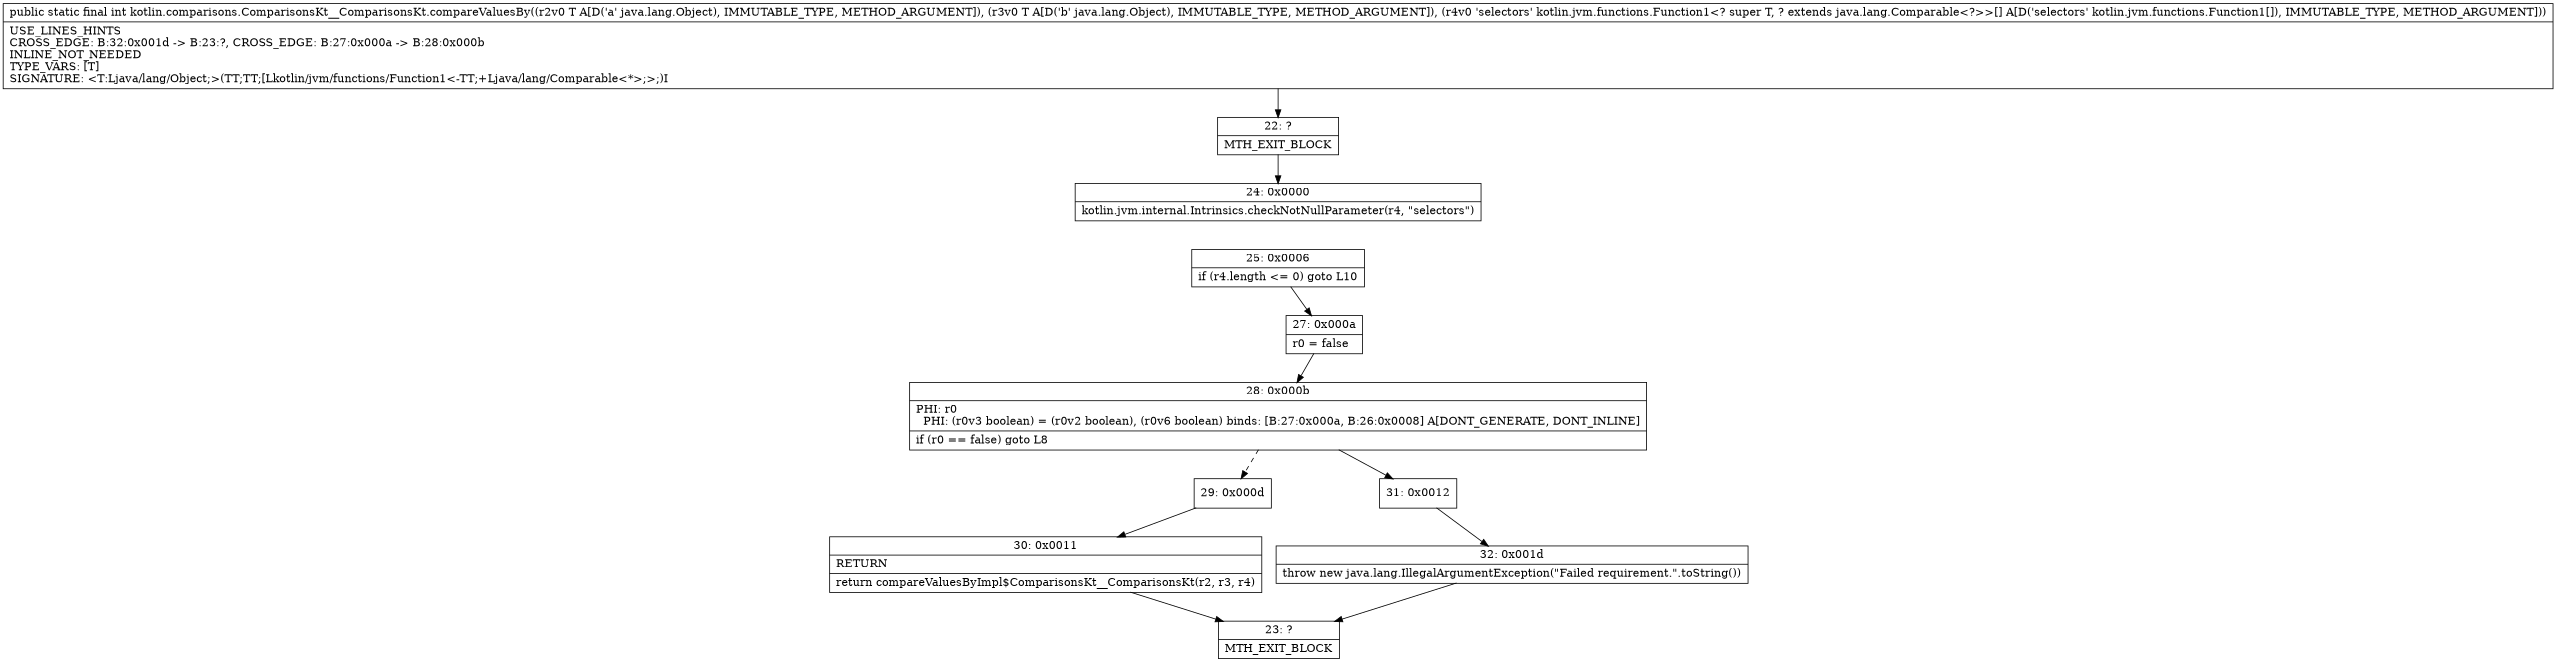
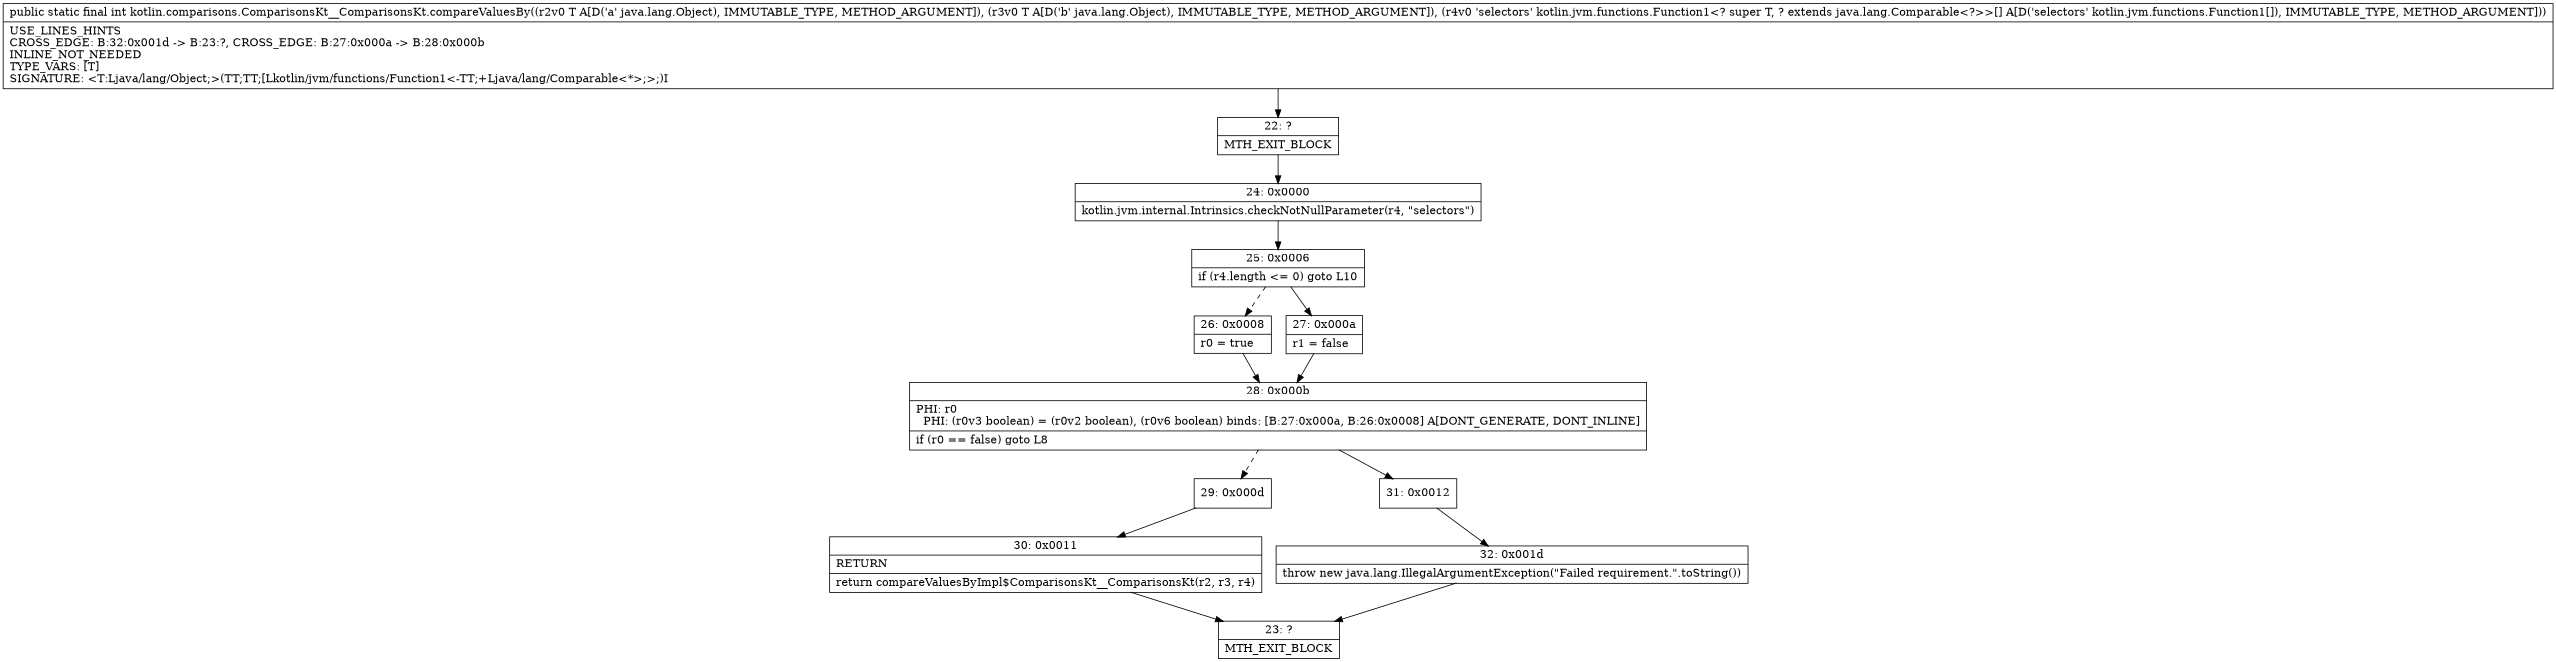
none -> (1278, 231)
none -> (1233, 335)
(1321, 344) -> (1321, 344)
